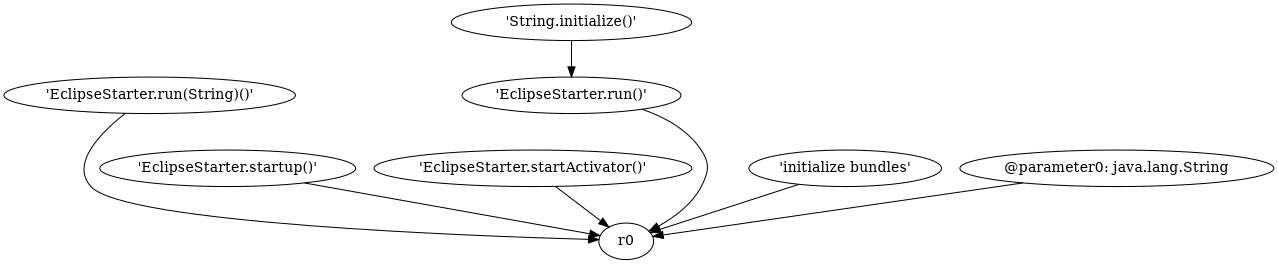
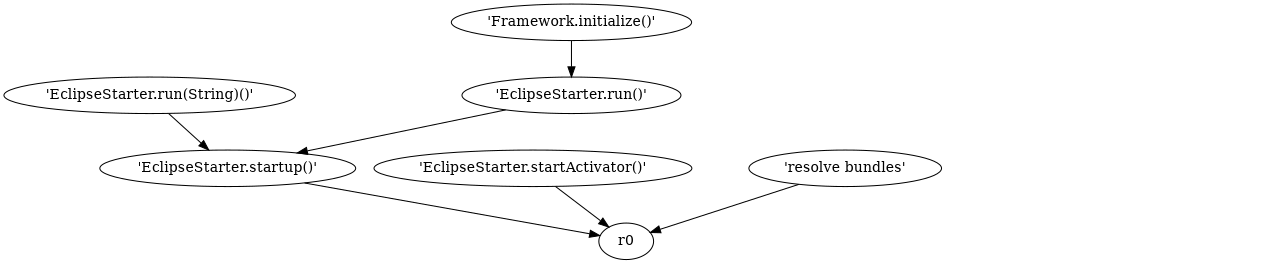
(571, 22) -> (571, 22)
(707, 161) -> (407, 130)
(845, 168) -> (845, 168)
(1117, 168) -> none
(292, 224) -> (185, 128)
